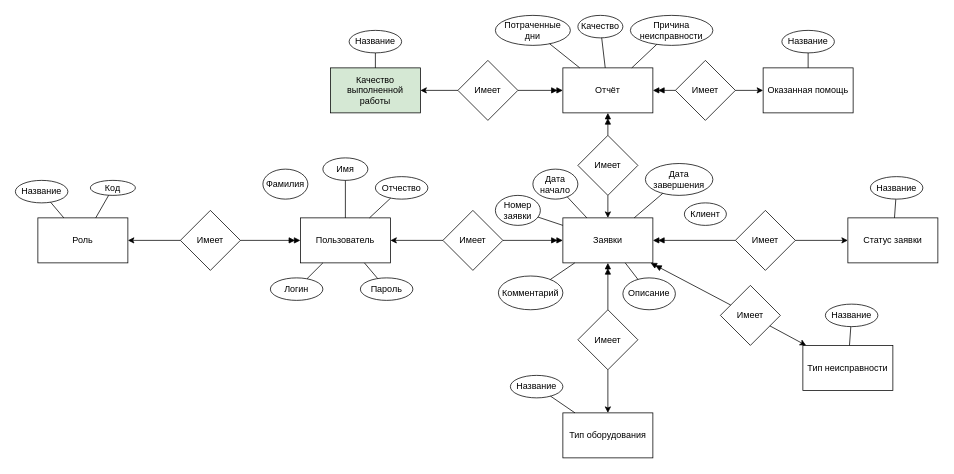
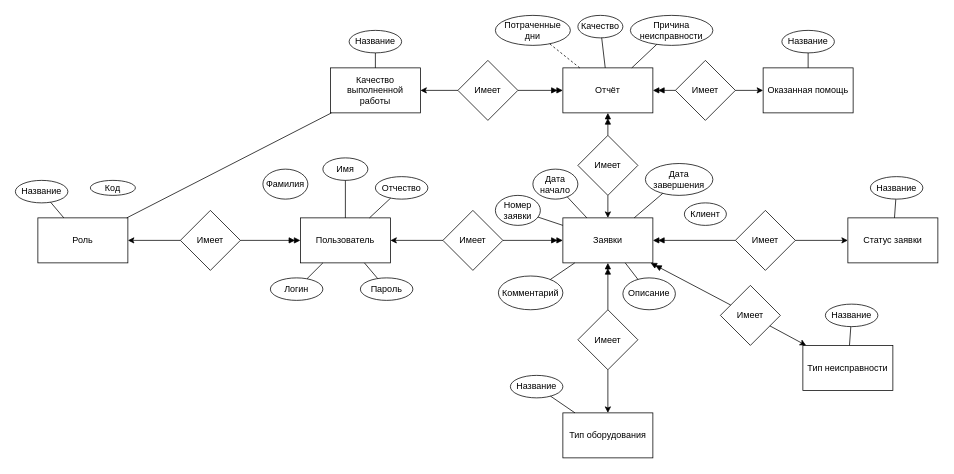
(565, 56) -> (565, 56)
(375, 90) -> (375, 90)
(102, 207) -> (229, 165)
